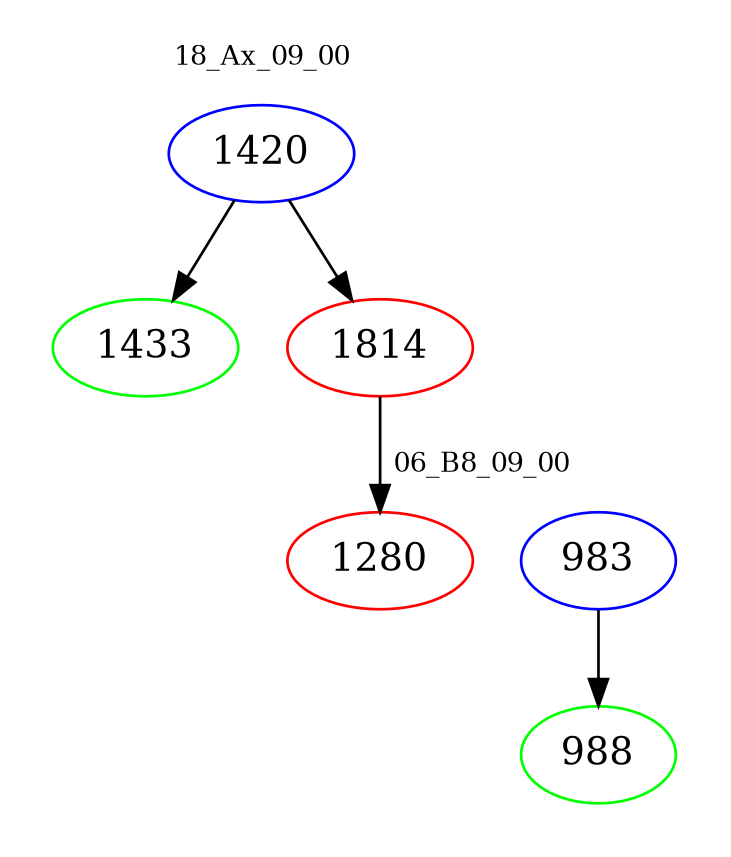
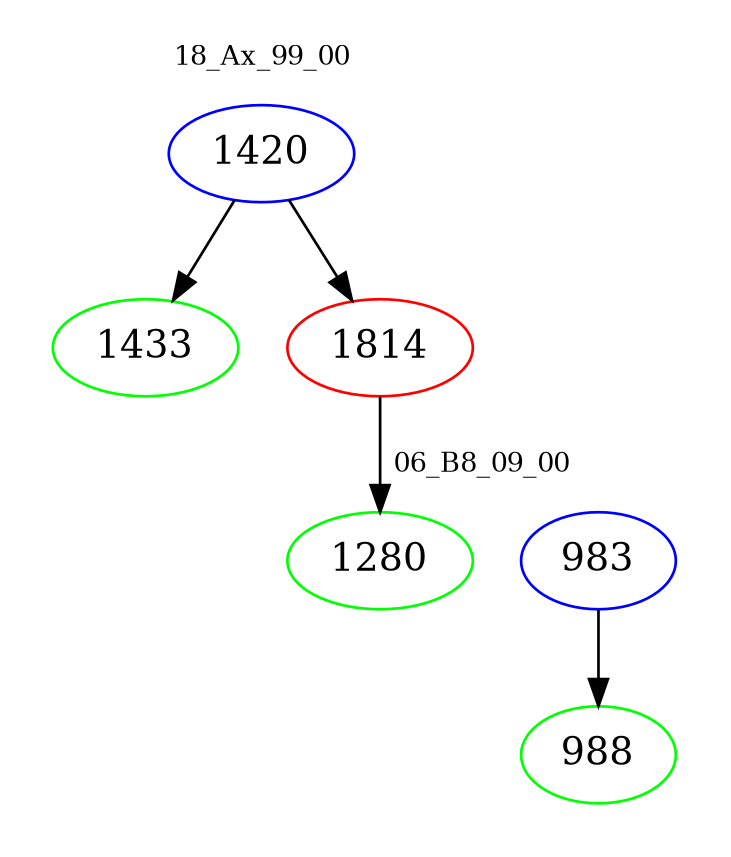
(263, 58) -> (263, 58)
(380, 561) -> (380, 561)
